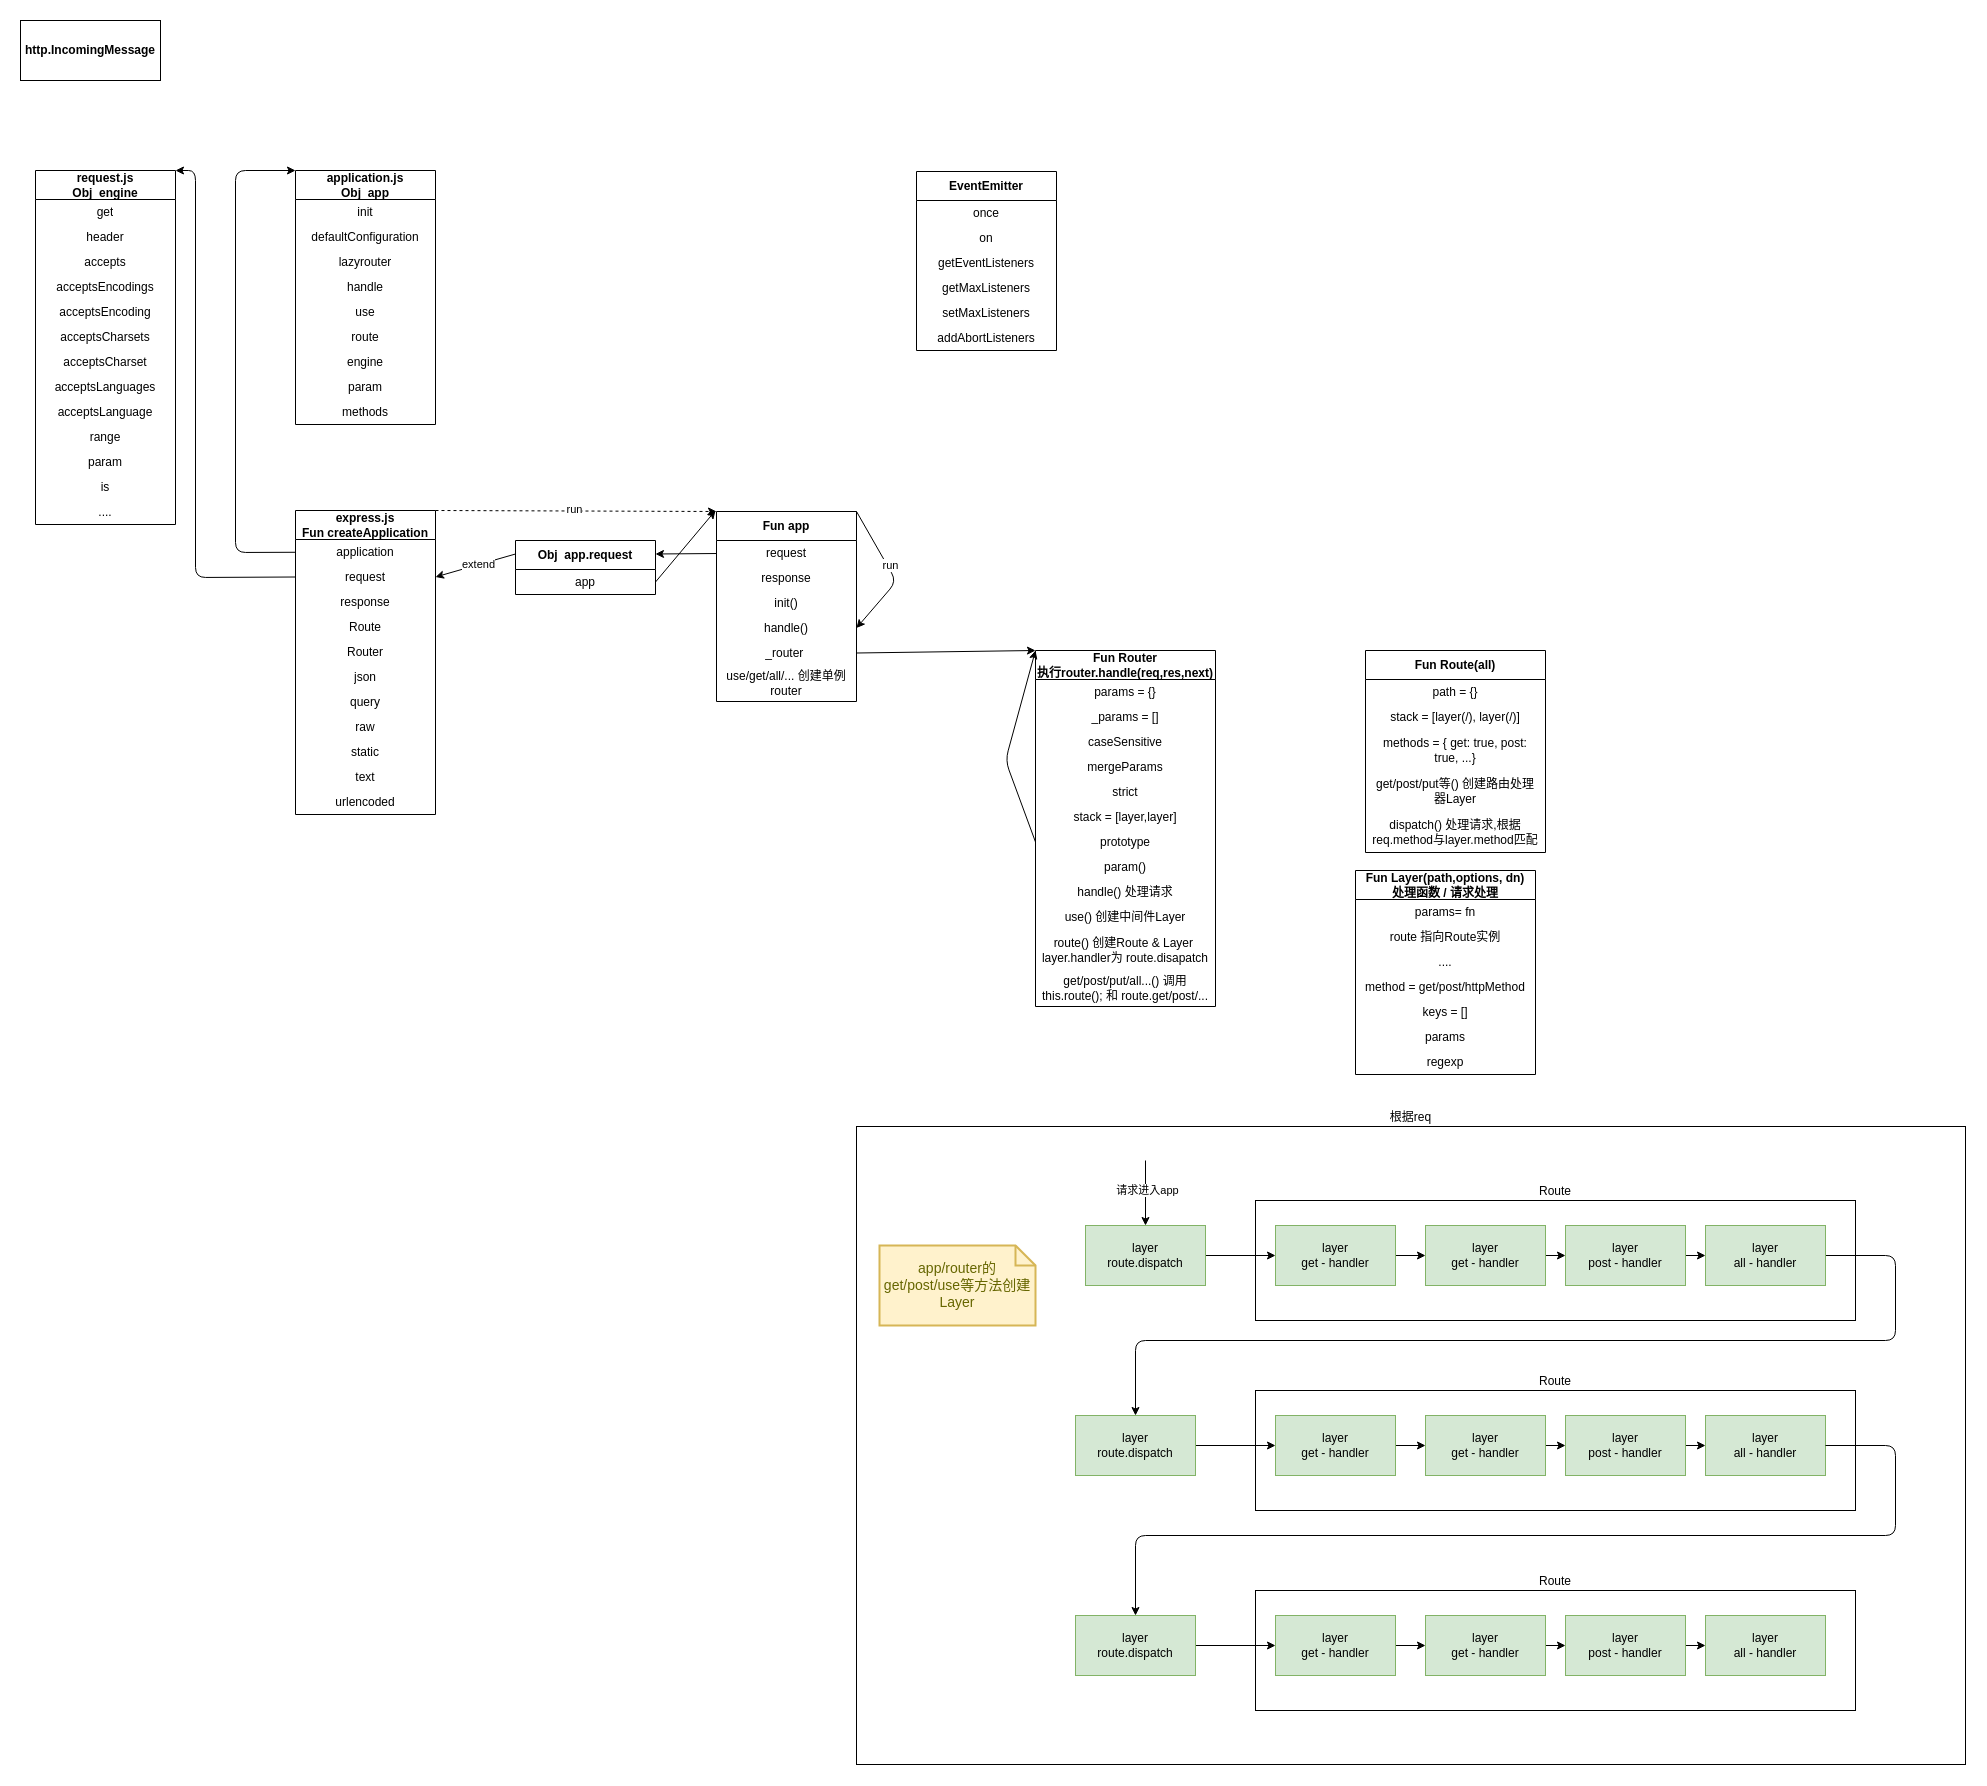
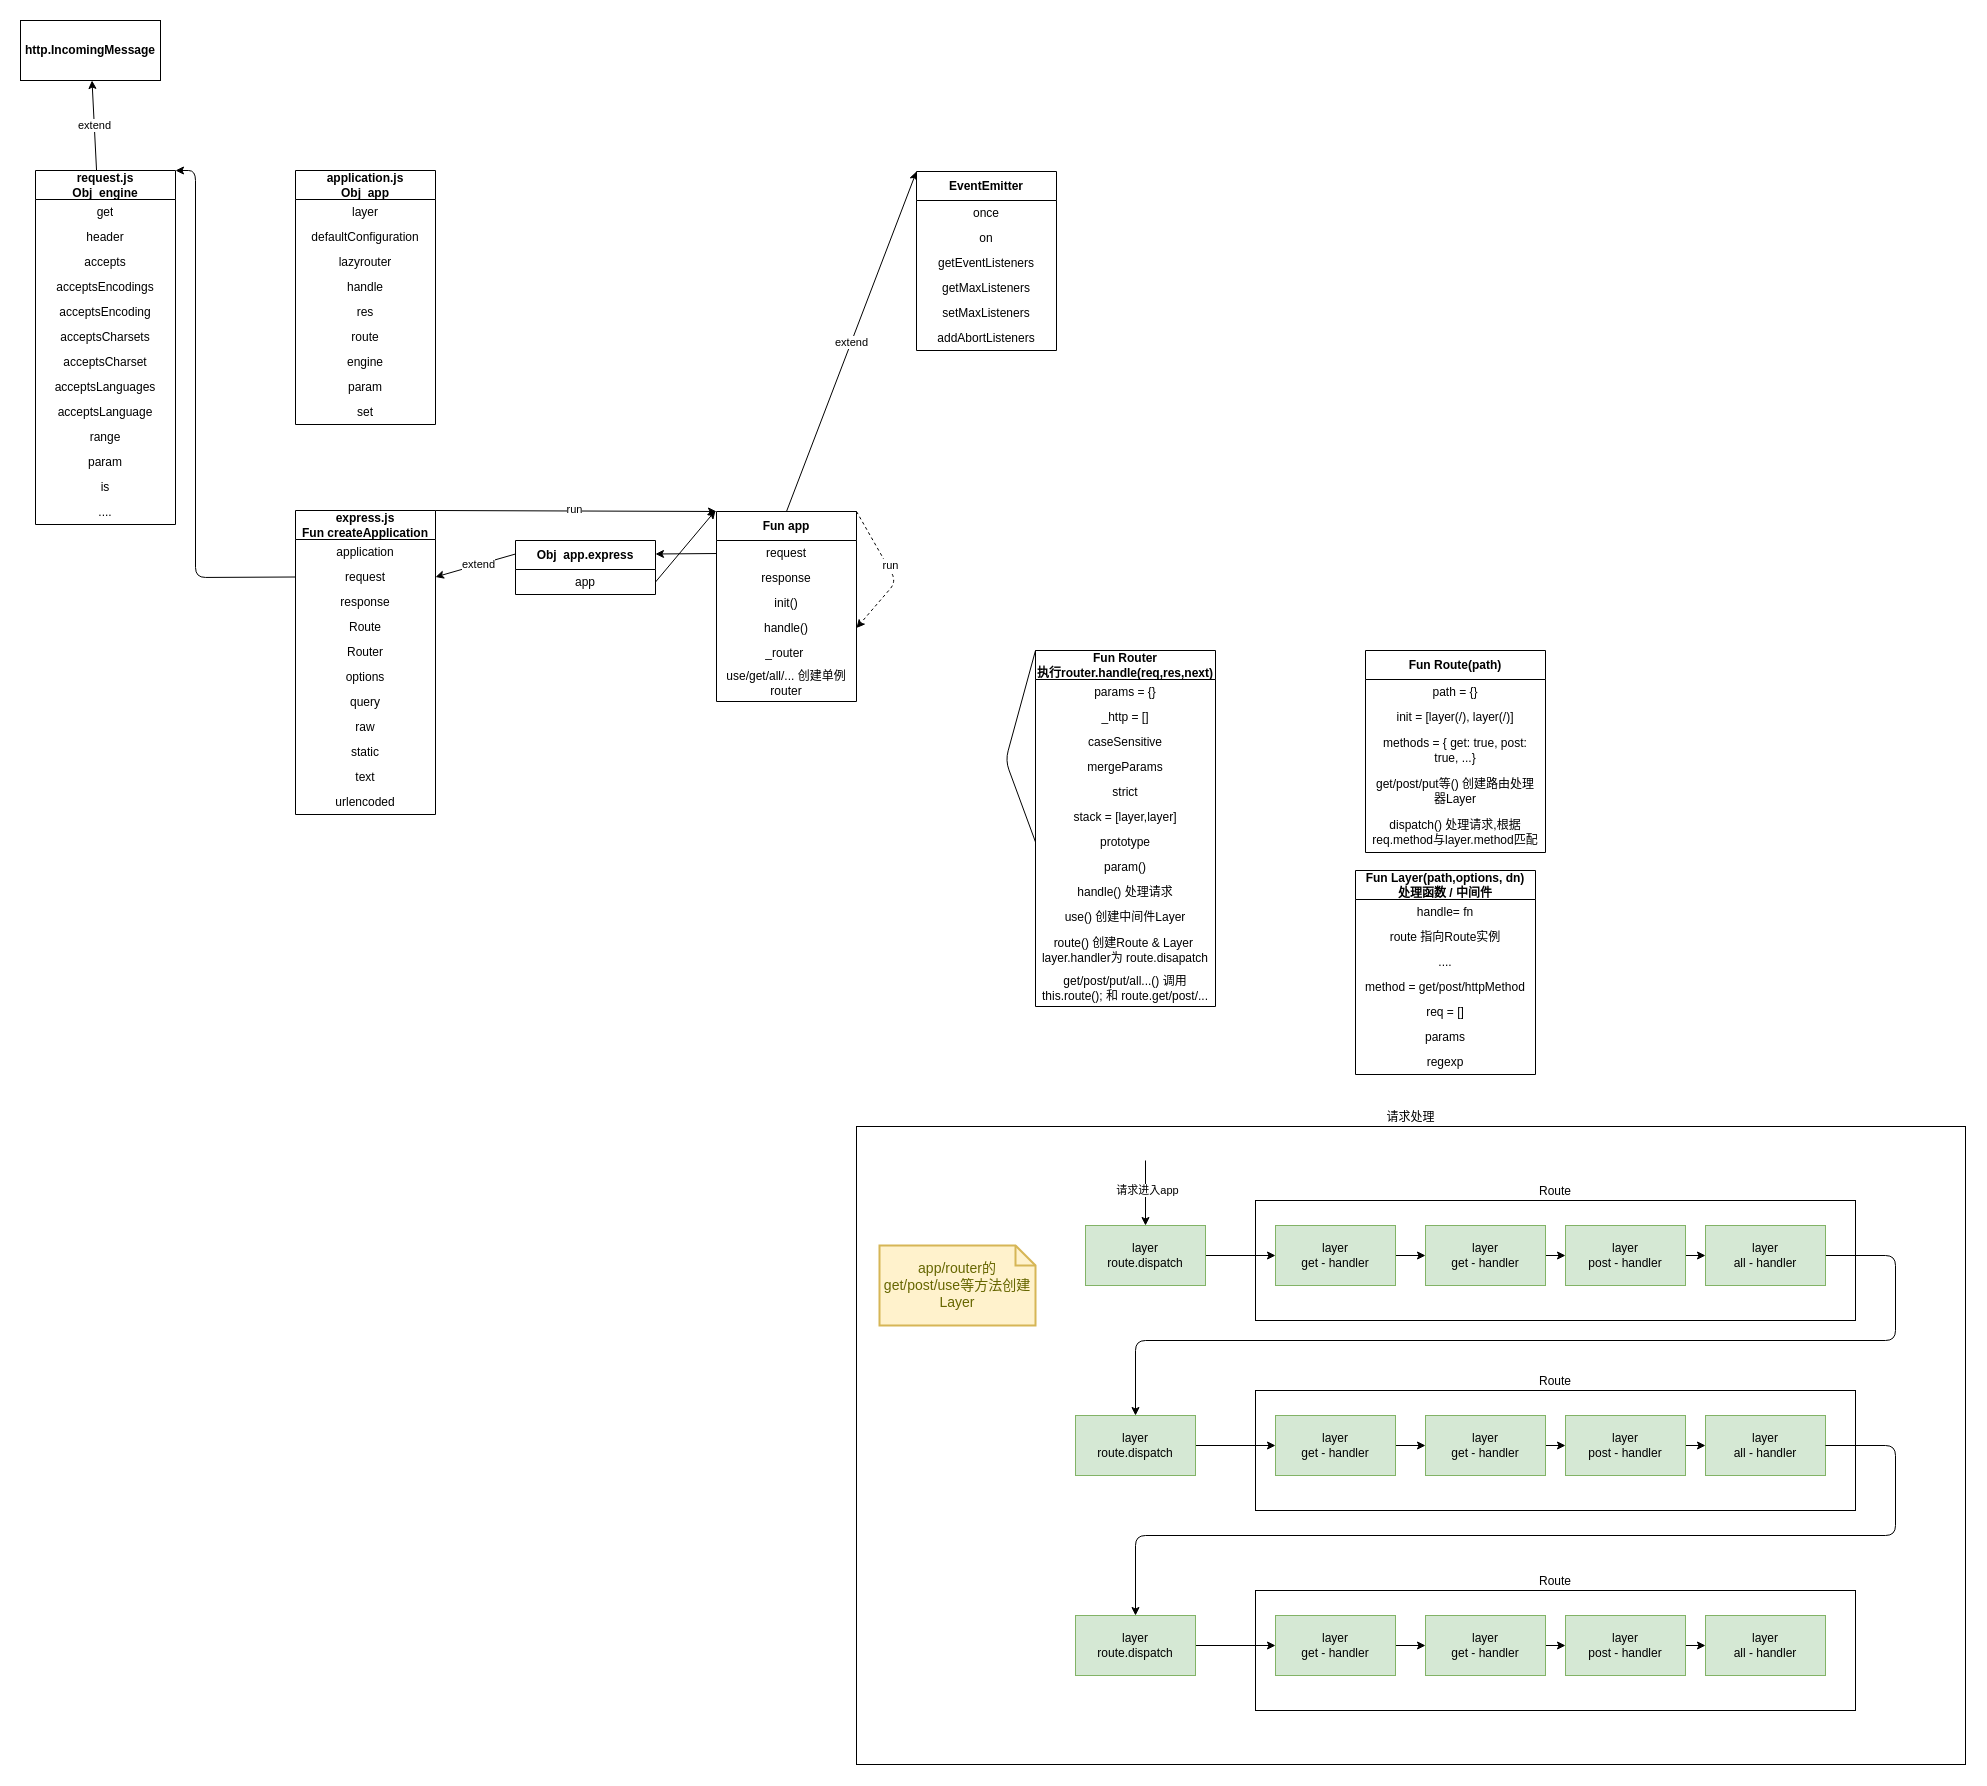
none -> (94, 129)
(366, 213) -> (366, 213)
(366, 313) -> (366, 313)
none -> (850, 345)
(236, 364) -> none
(366, 413) -> (366, 413)
(502, 511) -> (502, 511)
(586, 556) -> (586, 556)
(880, 601) -> (880, 601)
(943, 652) -> none
(1034, 658) -> (1034, 655)
(1456, 666) -> (1456, 666)
(366, 678) -> (366, 678)
(1126, 718) -> (1126, 718)
(1456, 718) -> (1456, 718)
(1446, 886) -> (1446, 886)
(1446, 913) -> (1446, 913)
(1446, 1013) -> (1446, 1013)
(1411, 1116) -> (1411, 1116)
